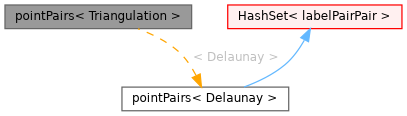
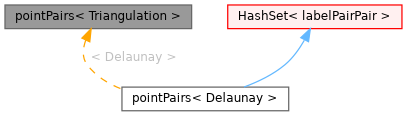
(172, 46) -> (93, 71)
